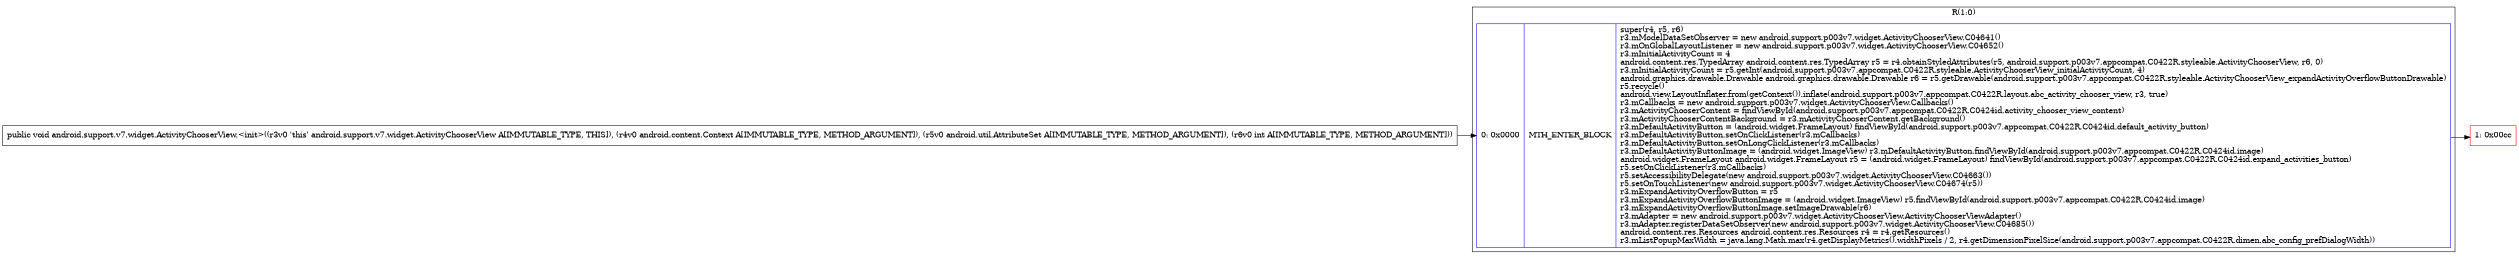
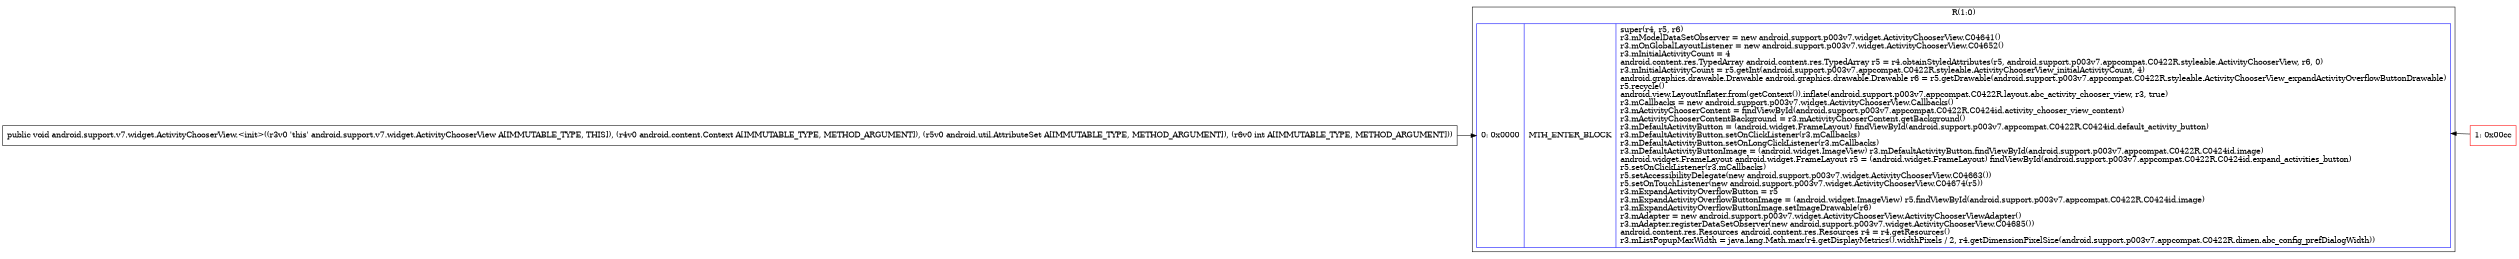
(2458, 138) -> (2463, 134)
